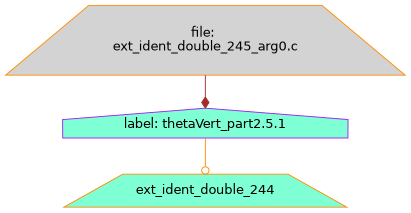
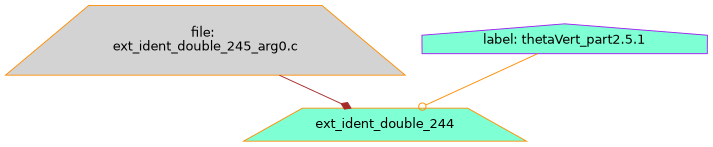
(205, 86) -> (310, 89)
